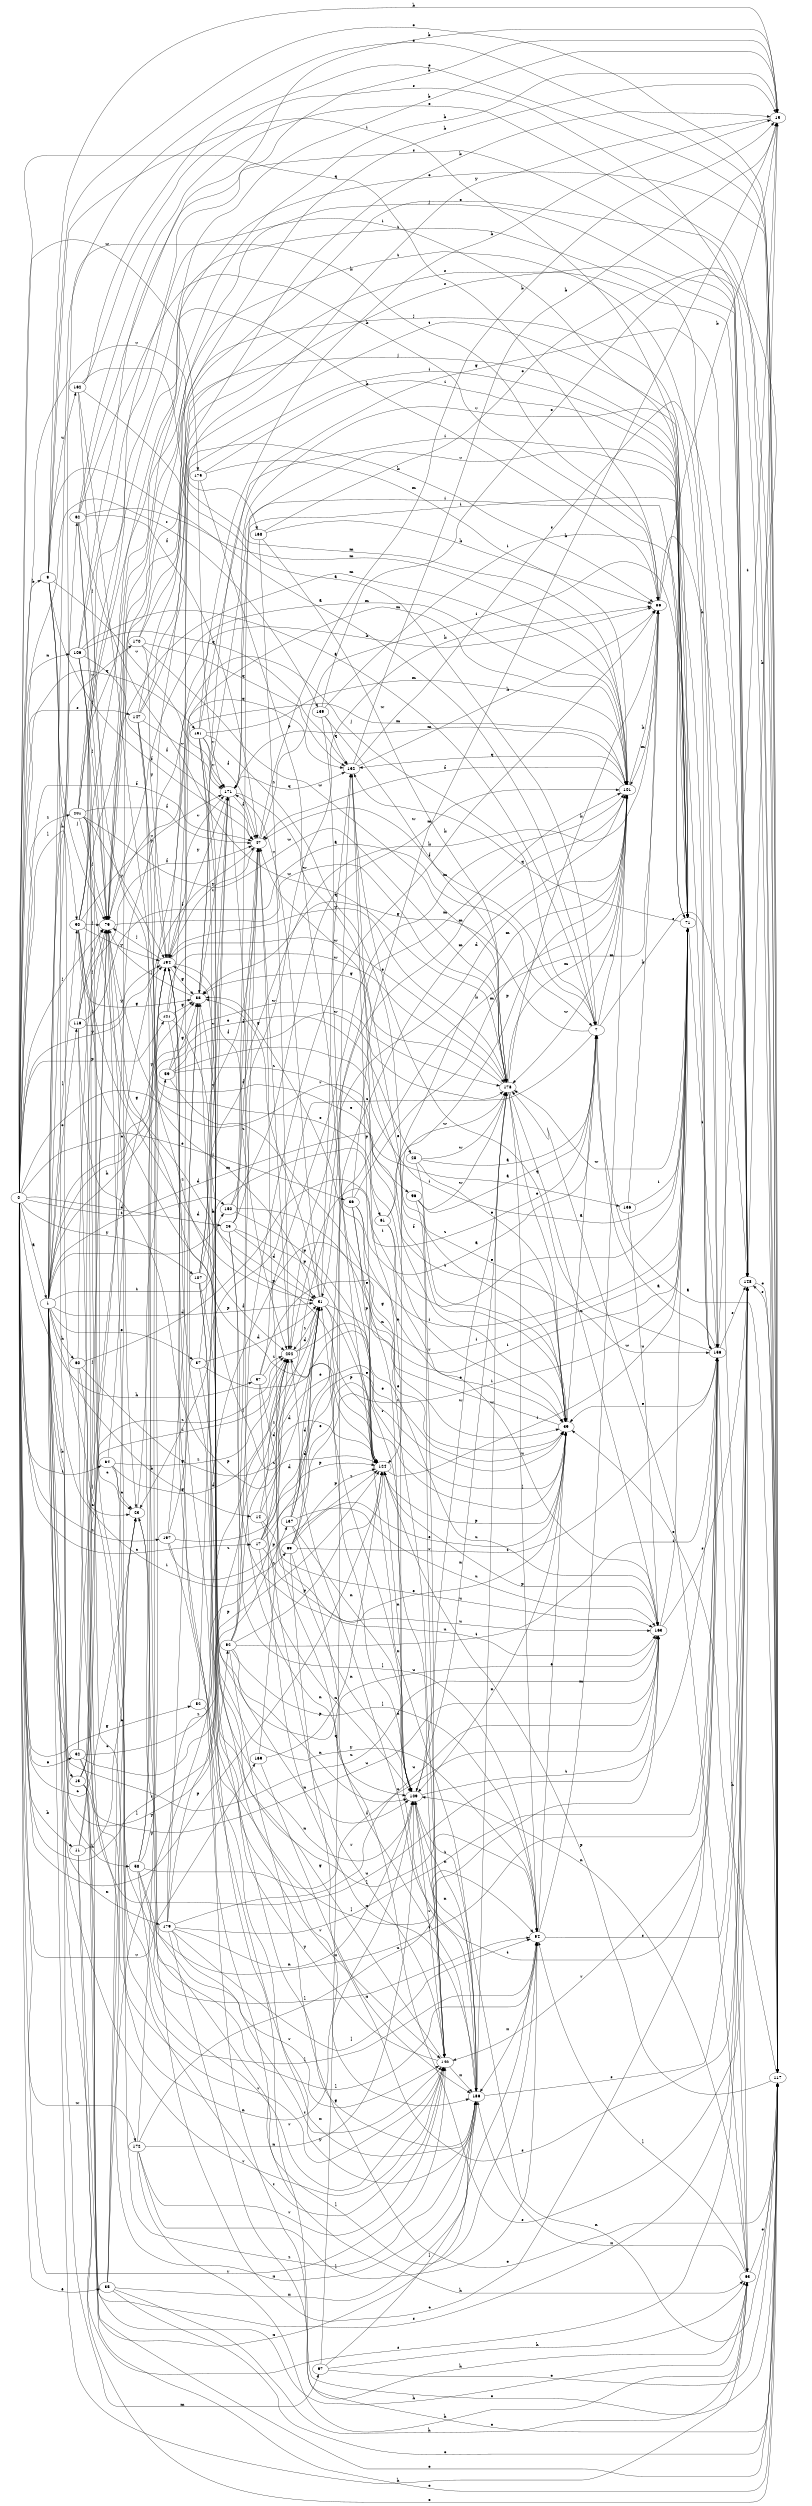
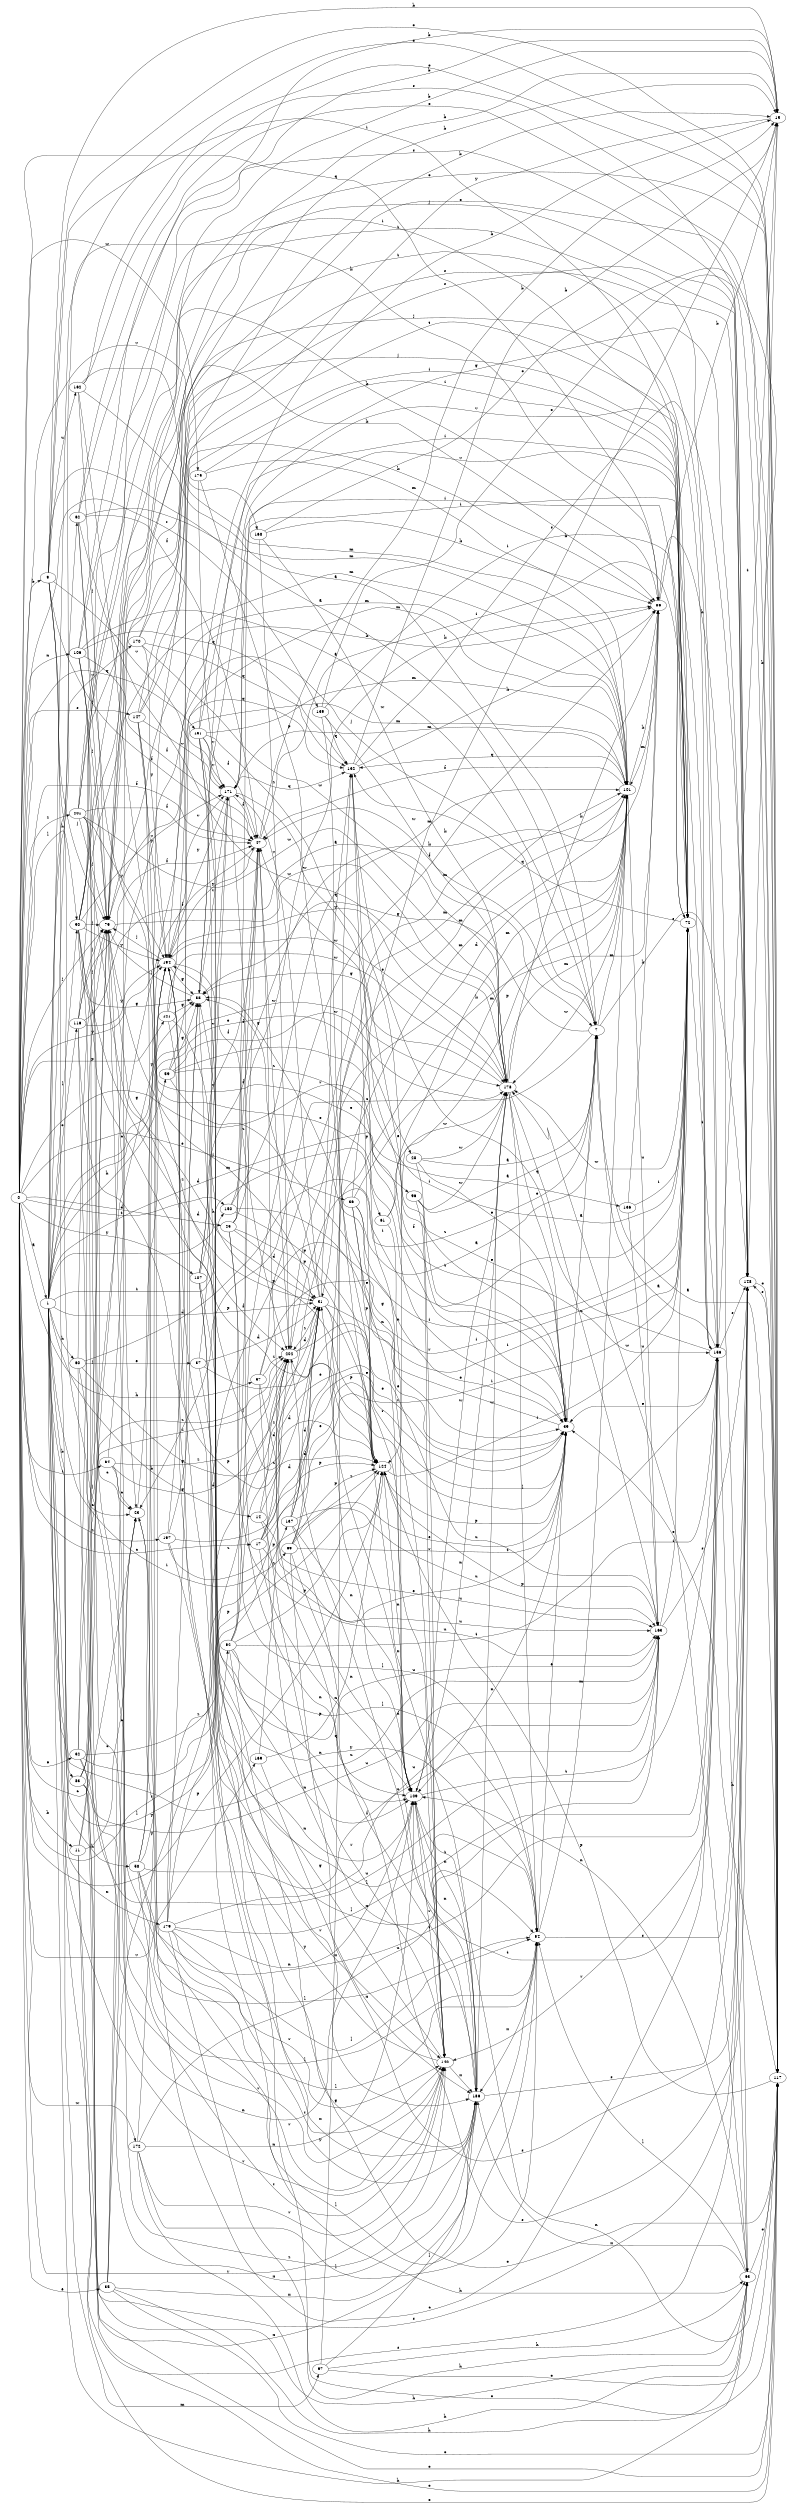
(356, 320) -> (232, 370)
(688, 923) -> (688, 923)
(114, 1332) -> (136, 1363)
(504, 1422) -> (643, 1209)
(198, 1704) -> none
(78, 1781) -> (78, 1781)
